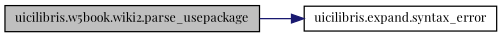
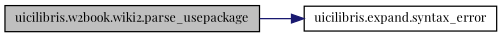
(132, 19) -> (132, 19)
